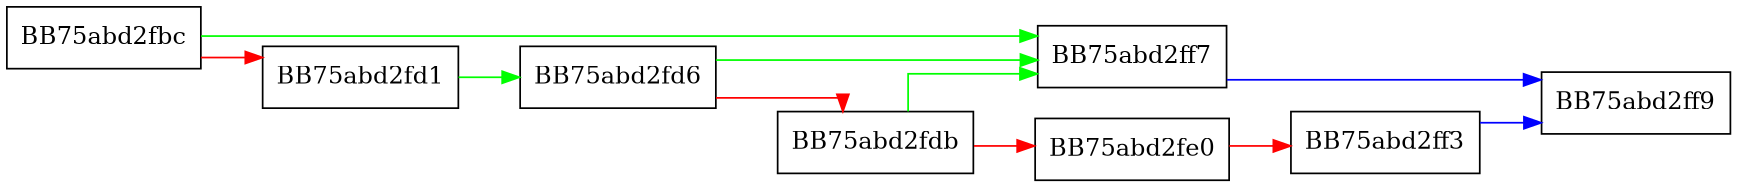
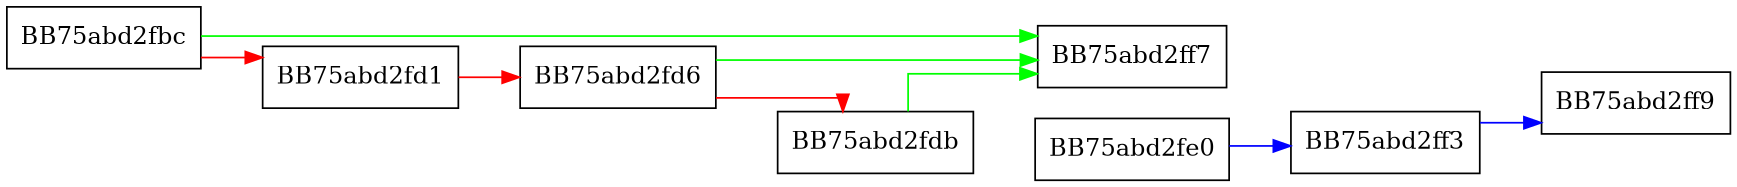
(480, 77) -> (480, 77)
(1375, 80) -> none
(996, 146) -> none
(1251, 146) -> (1251, 146)
